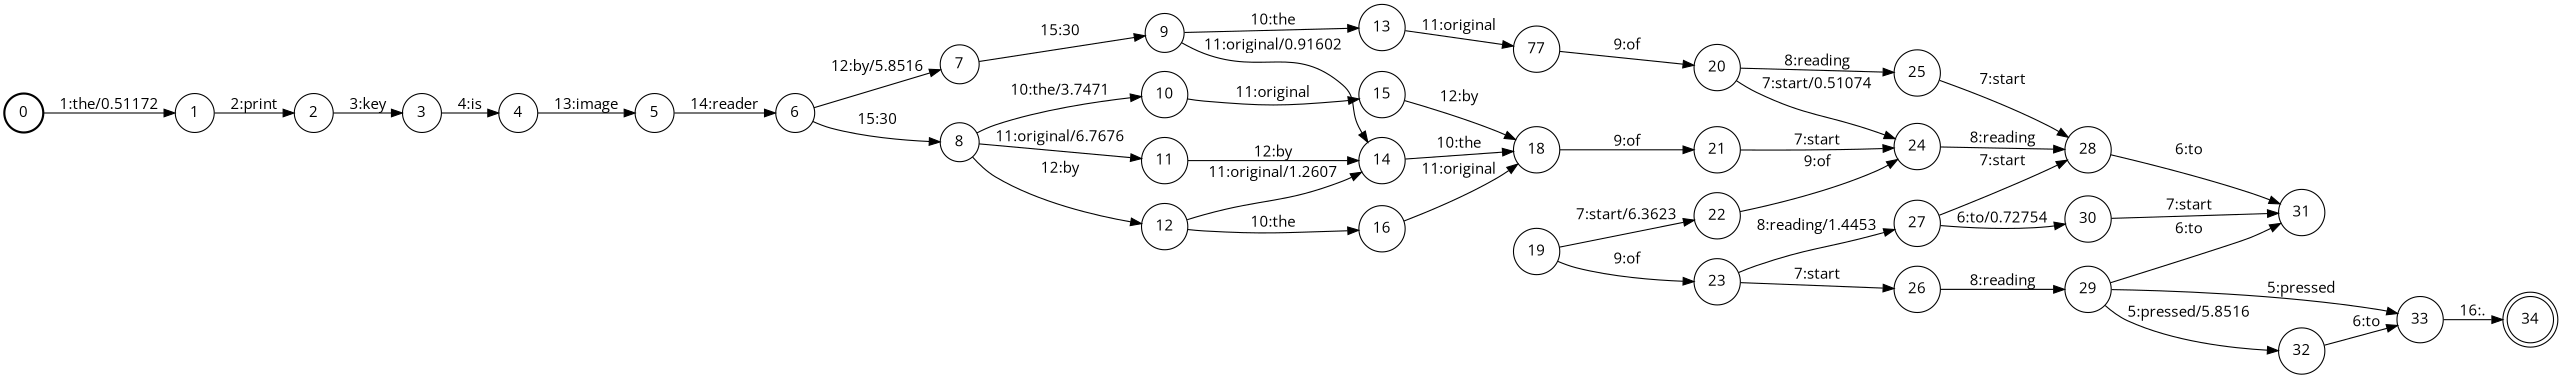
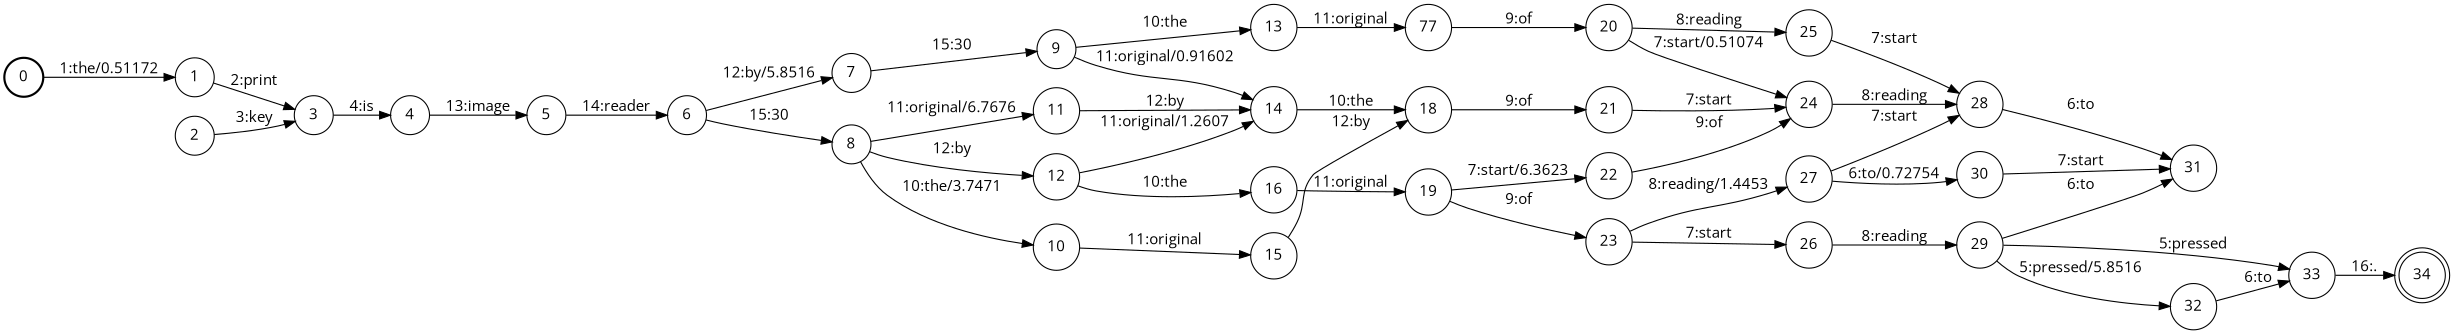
(249, 113) -> (249, 95)
(1458, 198) -> (1346, 191)
